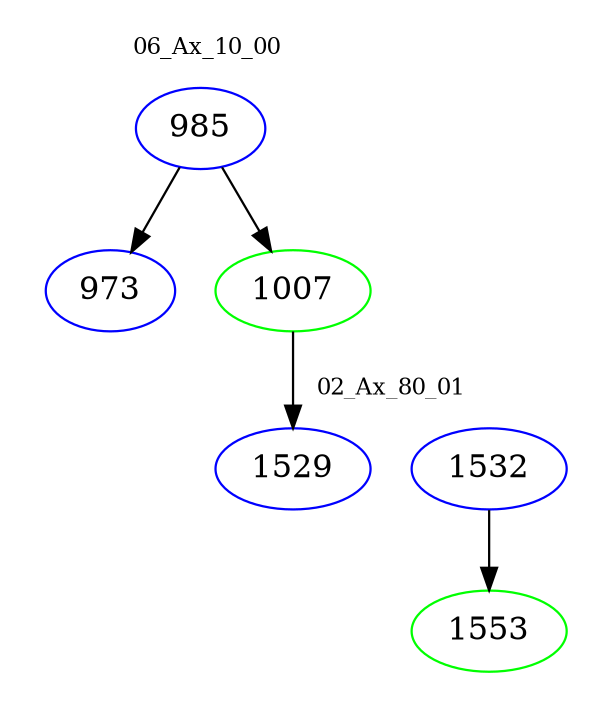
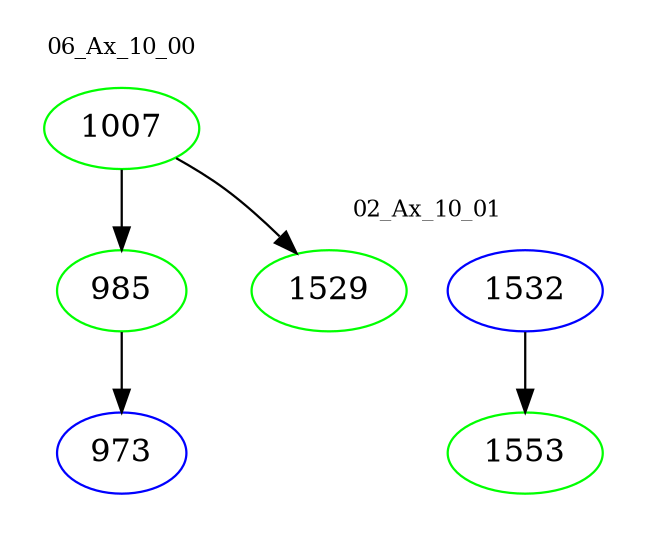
(201, 128) -> (122, 291)
(241, 199) -> (122, 199)
(391, 389) -> (427, 211)
(293, 469) -> (329, 291)
